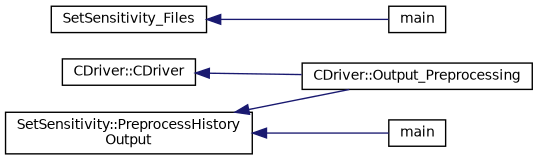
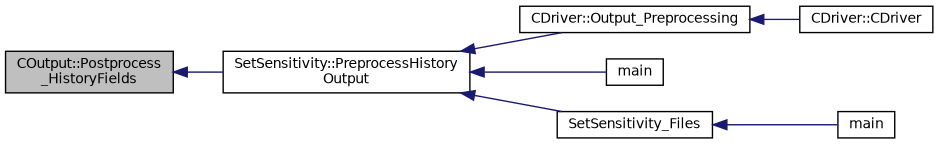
none -> (89, 72)
(256, 74) -> (782, 19)
none -> (518, 104)
